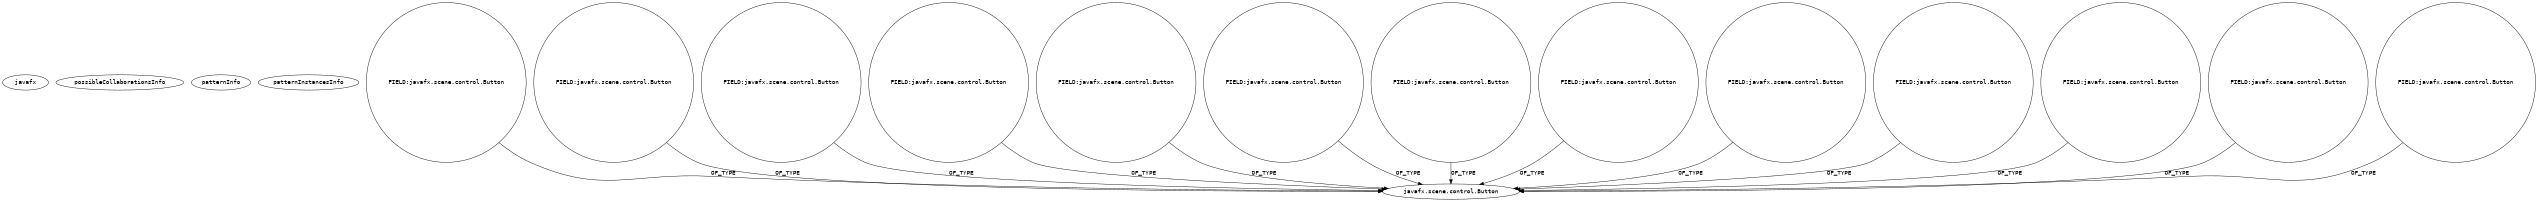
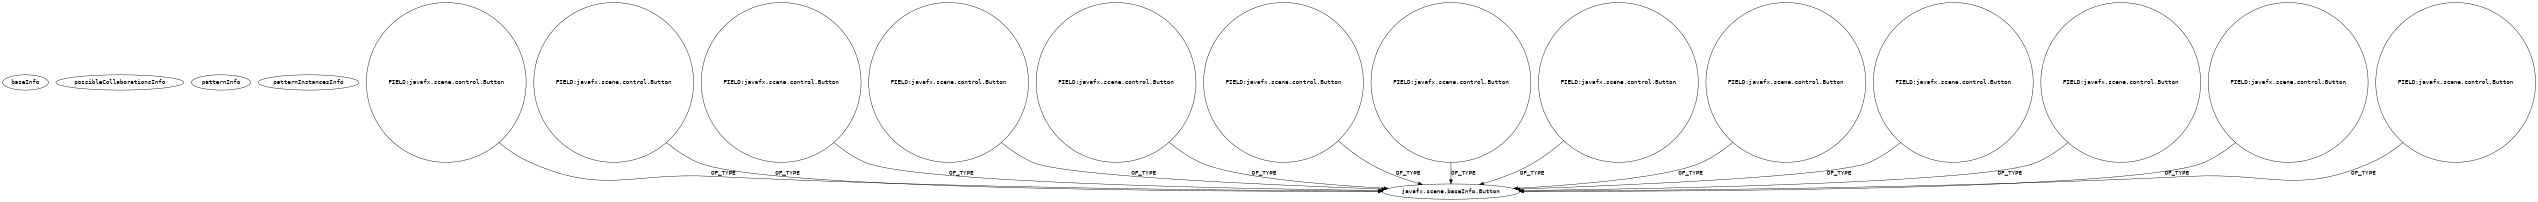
(26, 82) -> (26, 82)
(1451, 192) -> (1451, 192)
